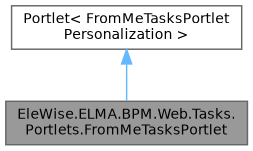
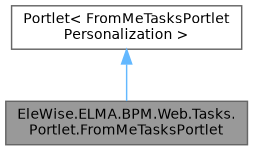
(127, 123) -> (127, 123)
